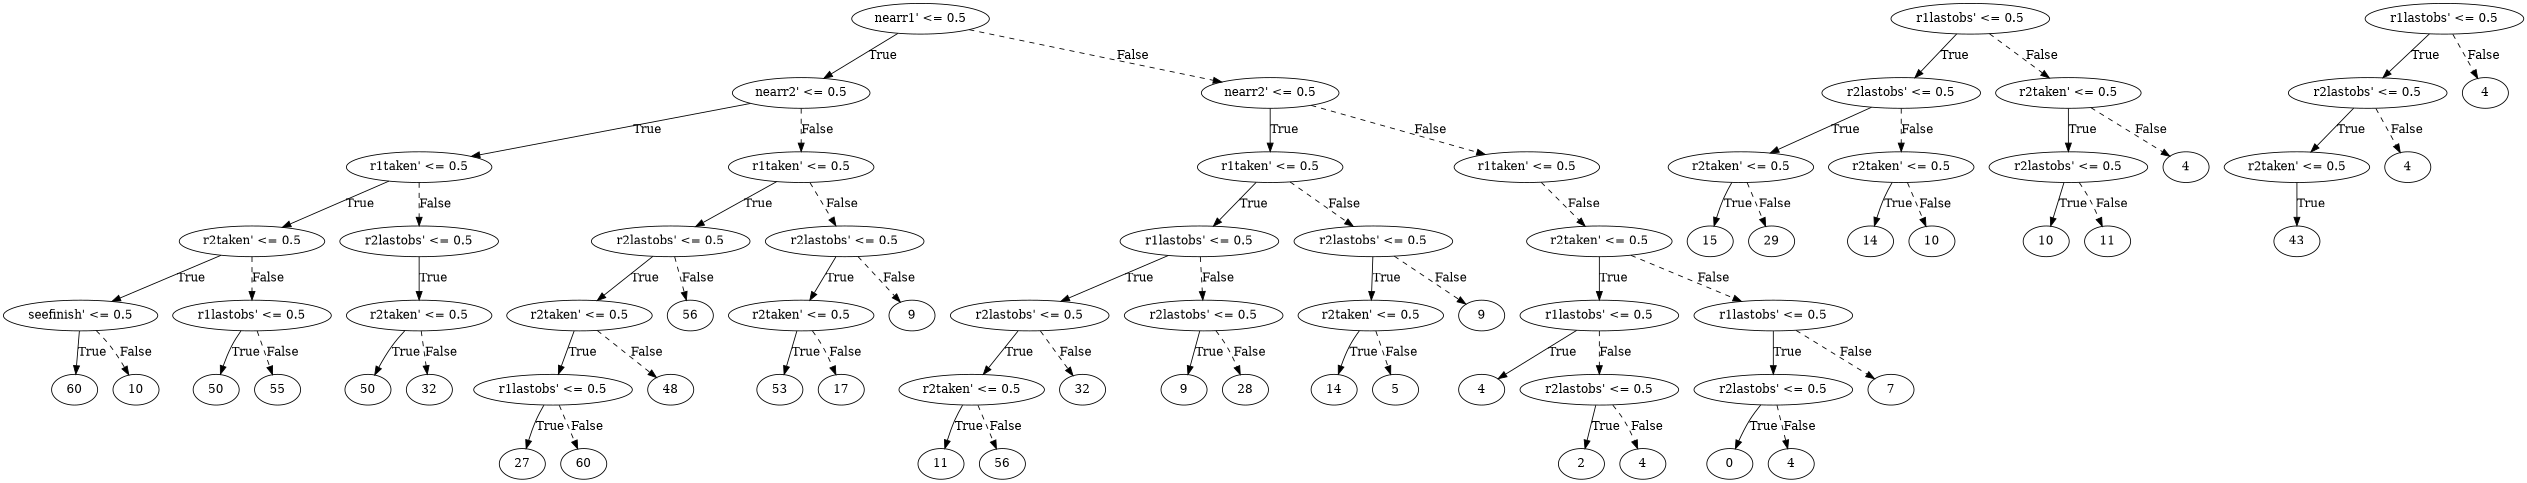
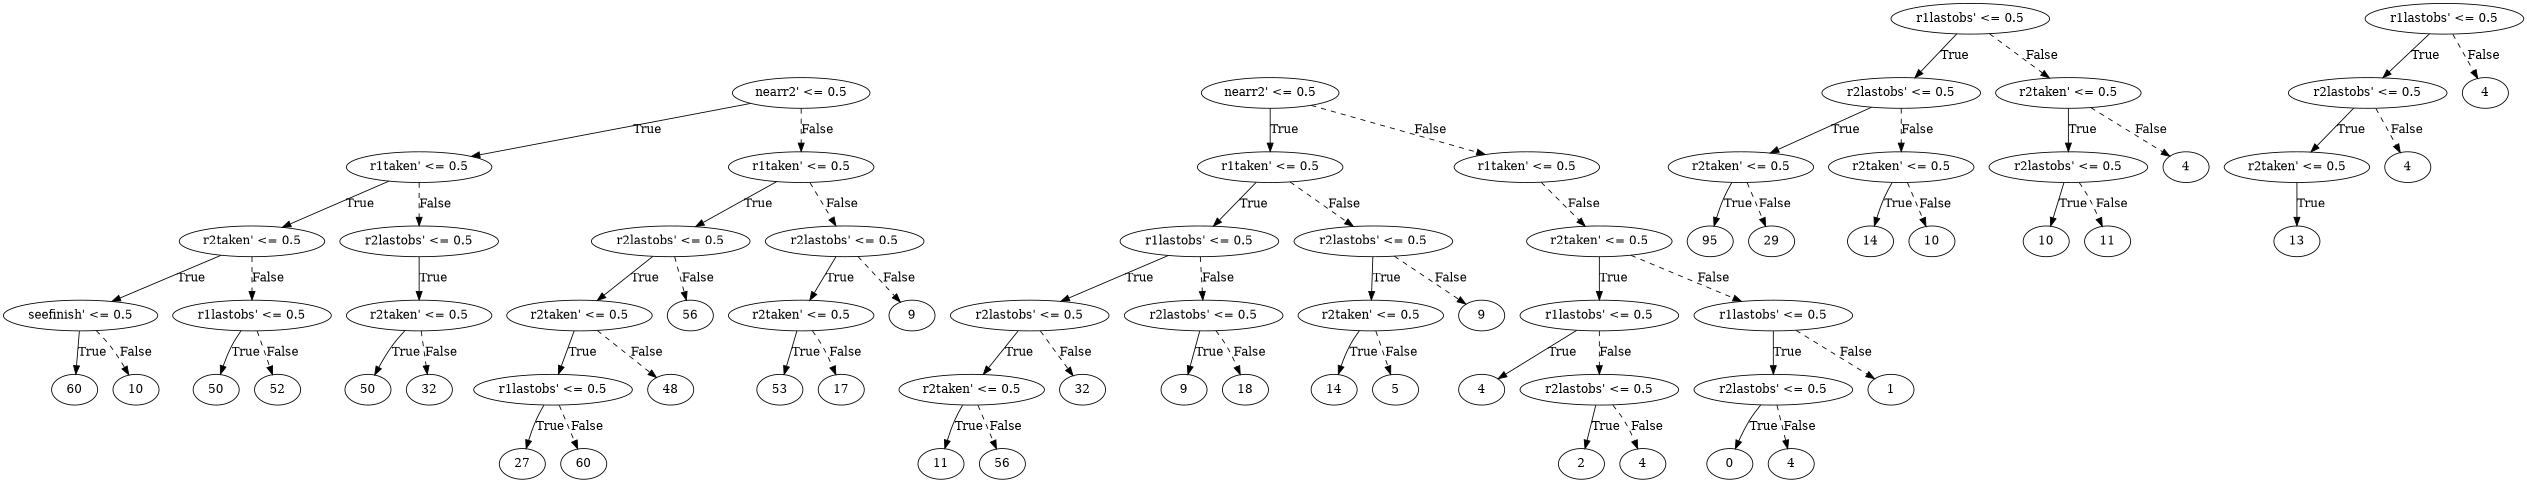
(921, 19) -> none
(1710, 241) -> (1710, 241)
(2297, 241) -> (2297, 241)
(278, 390) -> (278, 390)
(1245, 390) -> (1245, 390)
(1891, 390) -> (1891, 390)
